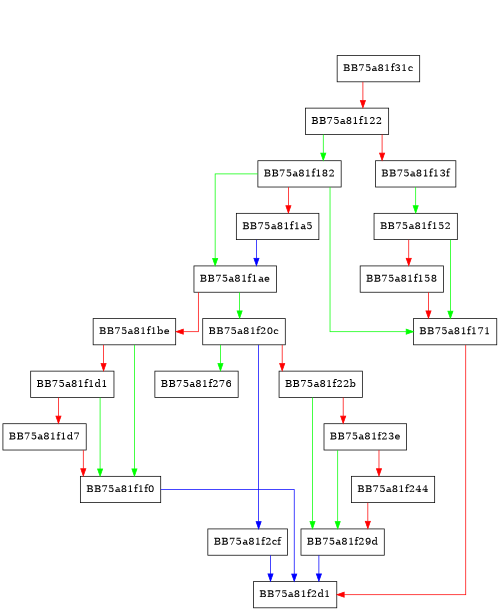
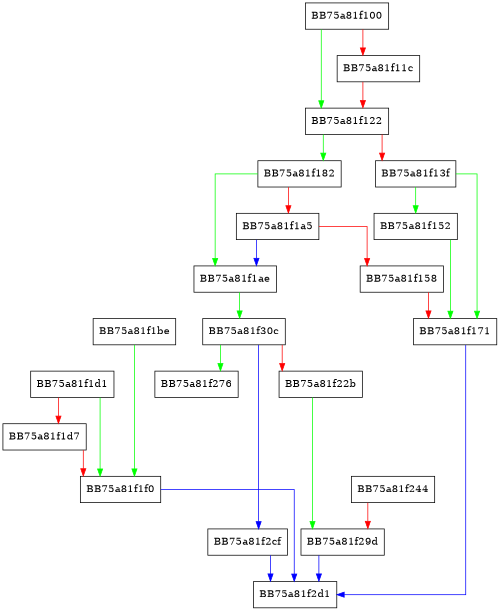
none -> (347, 16)
(378, 69) -> (378, 69)
(409, 249) -> (359, 226)
(330, 297) -> (477, 232)
(198, 320) -> none
(244, 332) -> (244, 332)
(104, 354) -> none
(365, 437) -> none
(466, 531) -> (466, 531)
